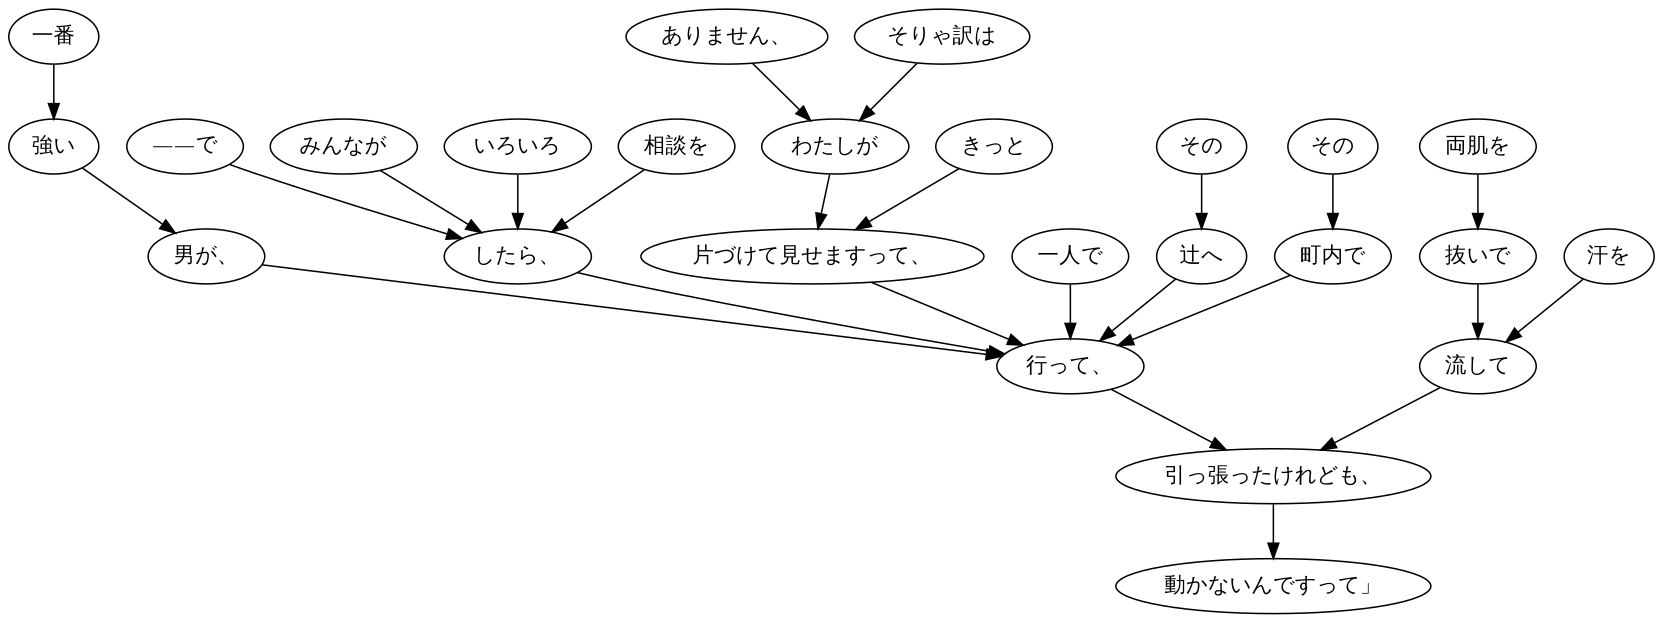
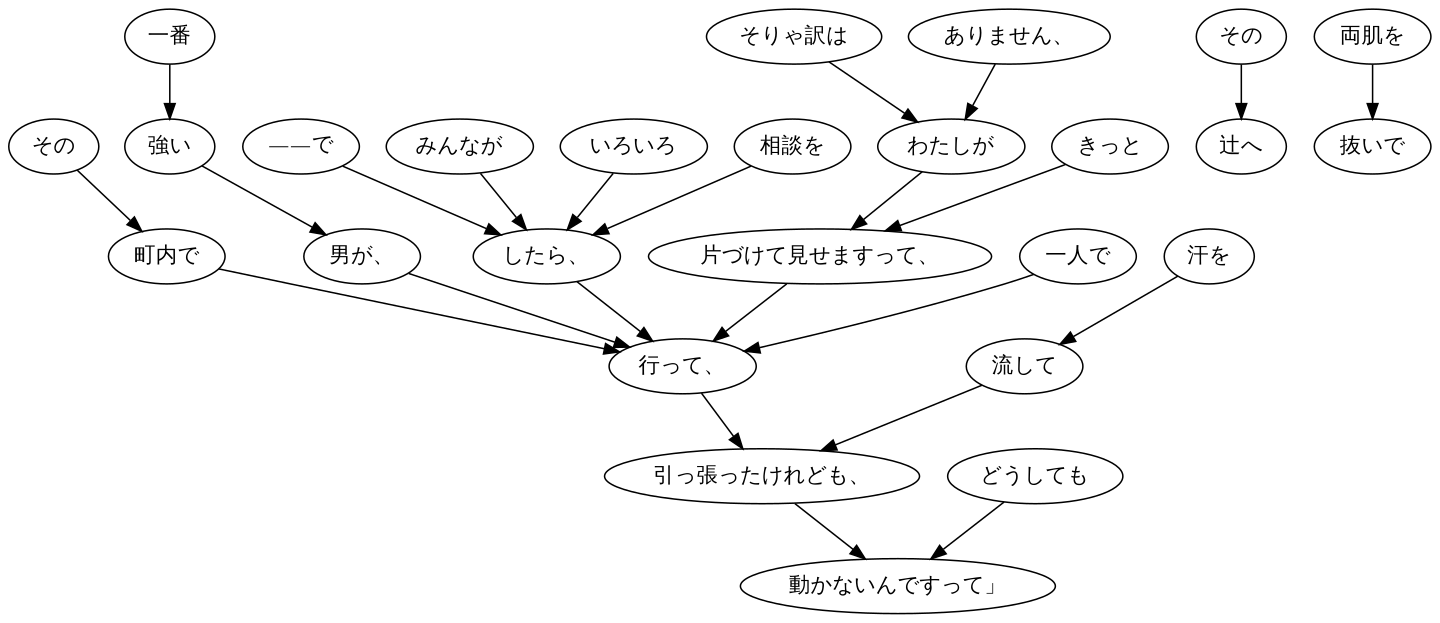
(1478, 304) -> none
(1144, 305) -> none
none -> (1035, 476)
